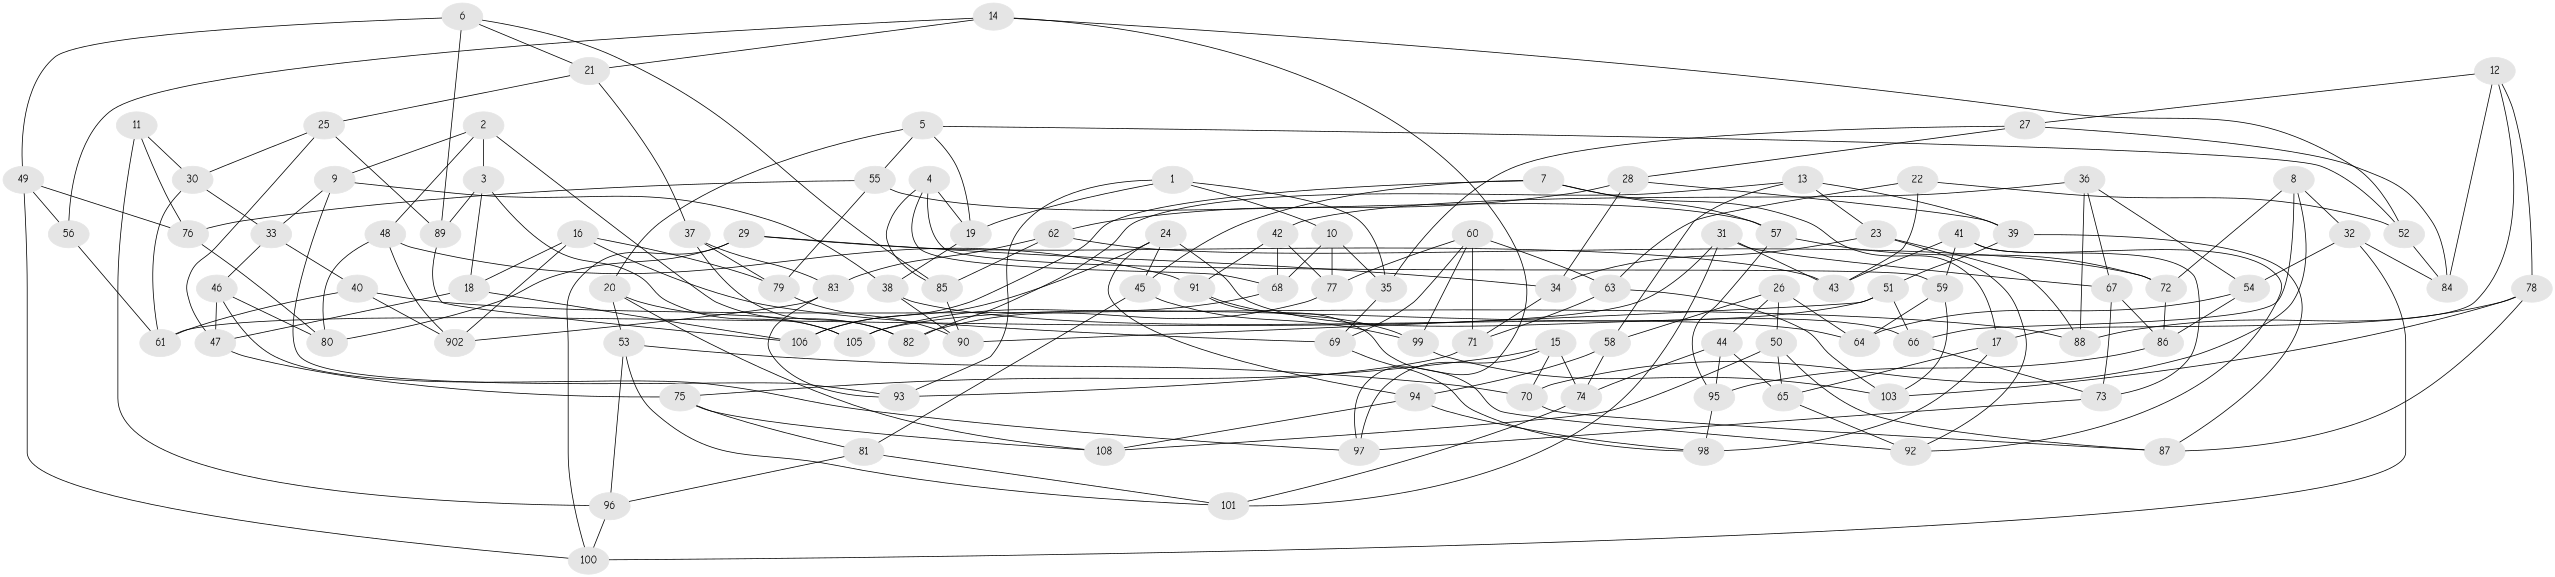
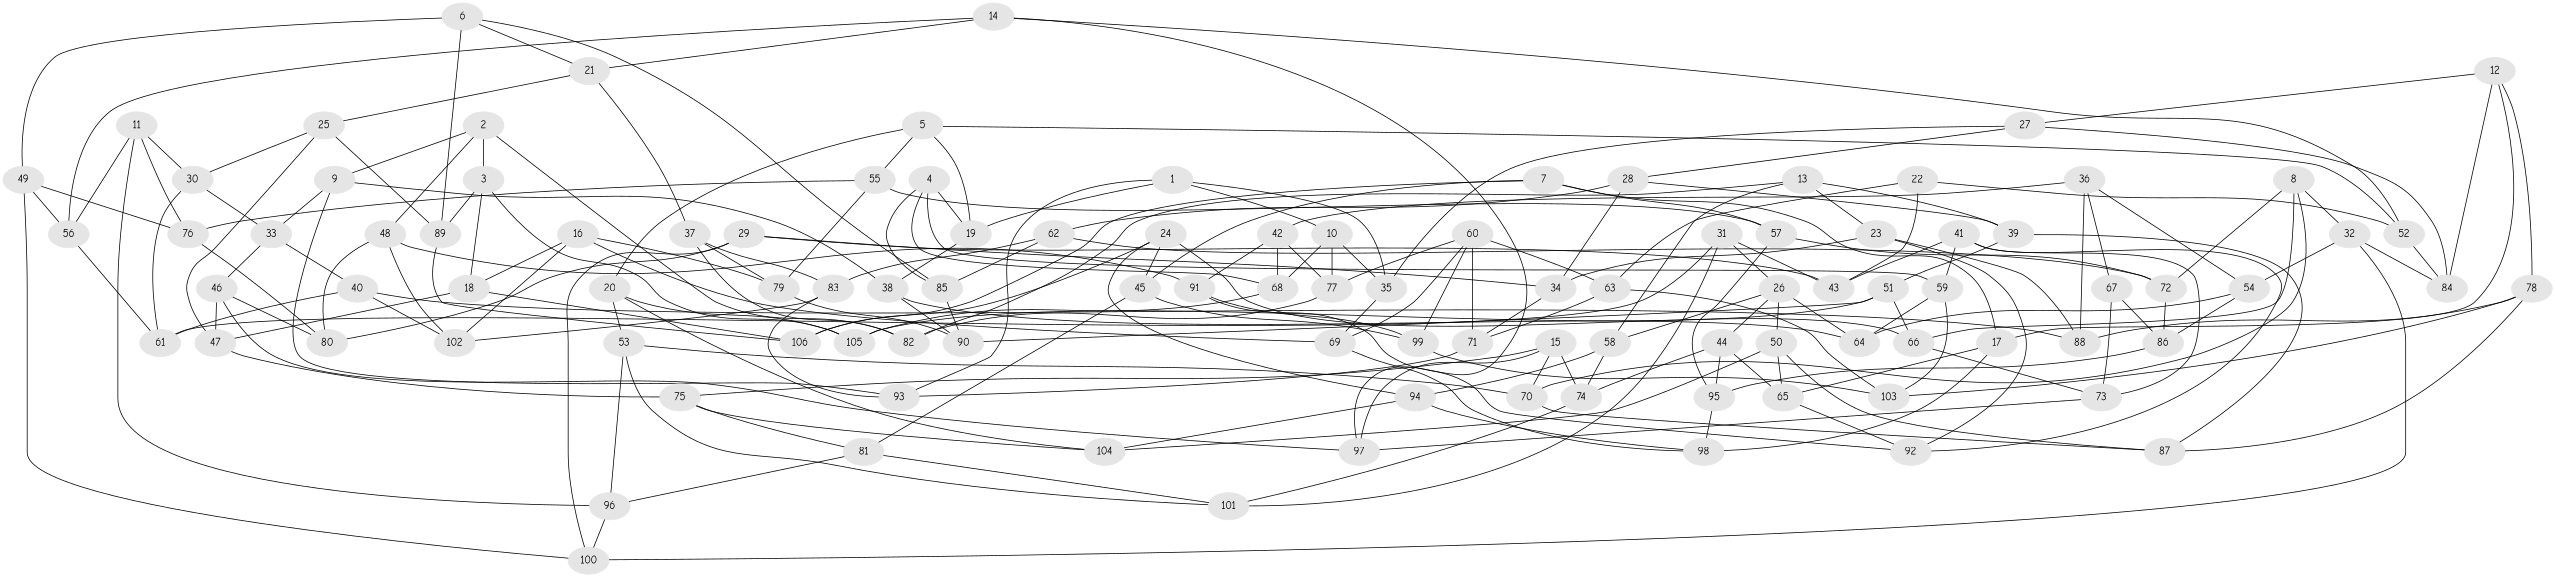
none -> (103, 180)
(1914, 269) -> (1749, 260)
(455, 343) -> (455, 343)
(1105, 452) -> (1105, 452)
